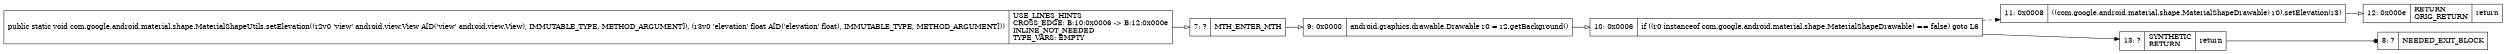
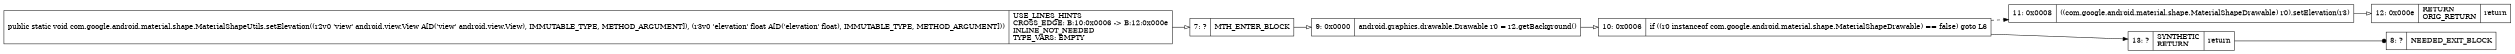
(1248, 27) -> (1252, 27)
